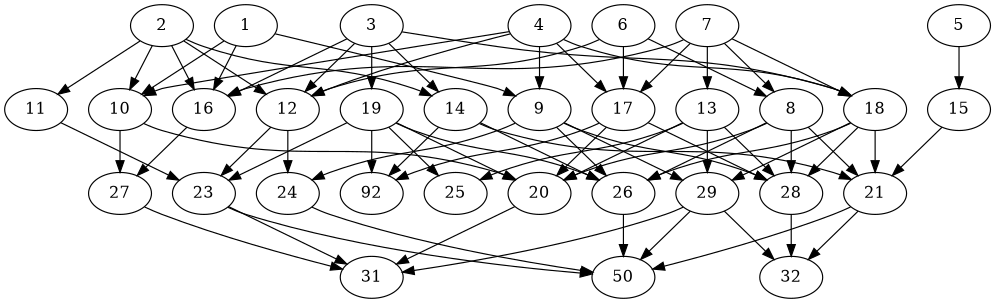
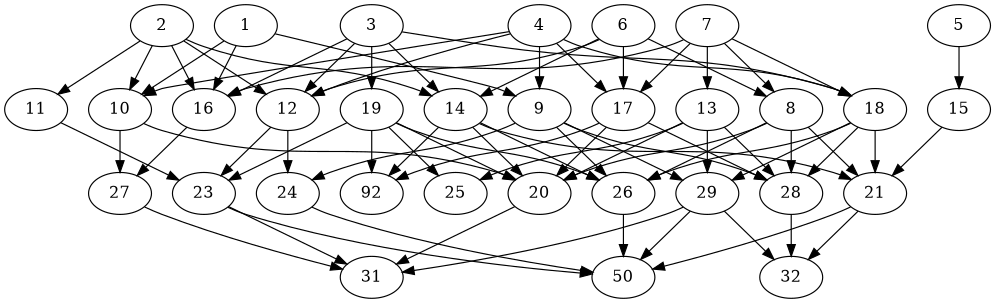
none -> (523, 75)
none -> (488, 142)
